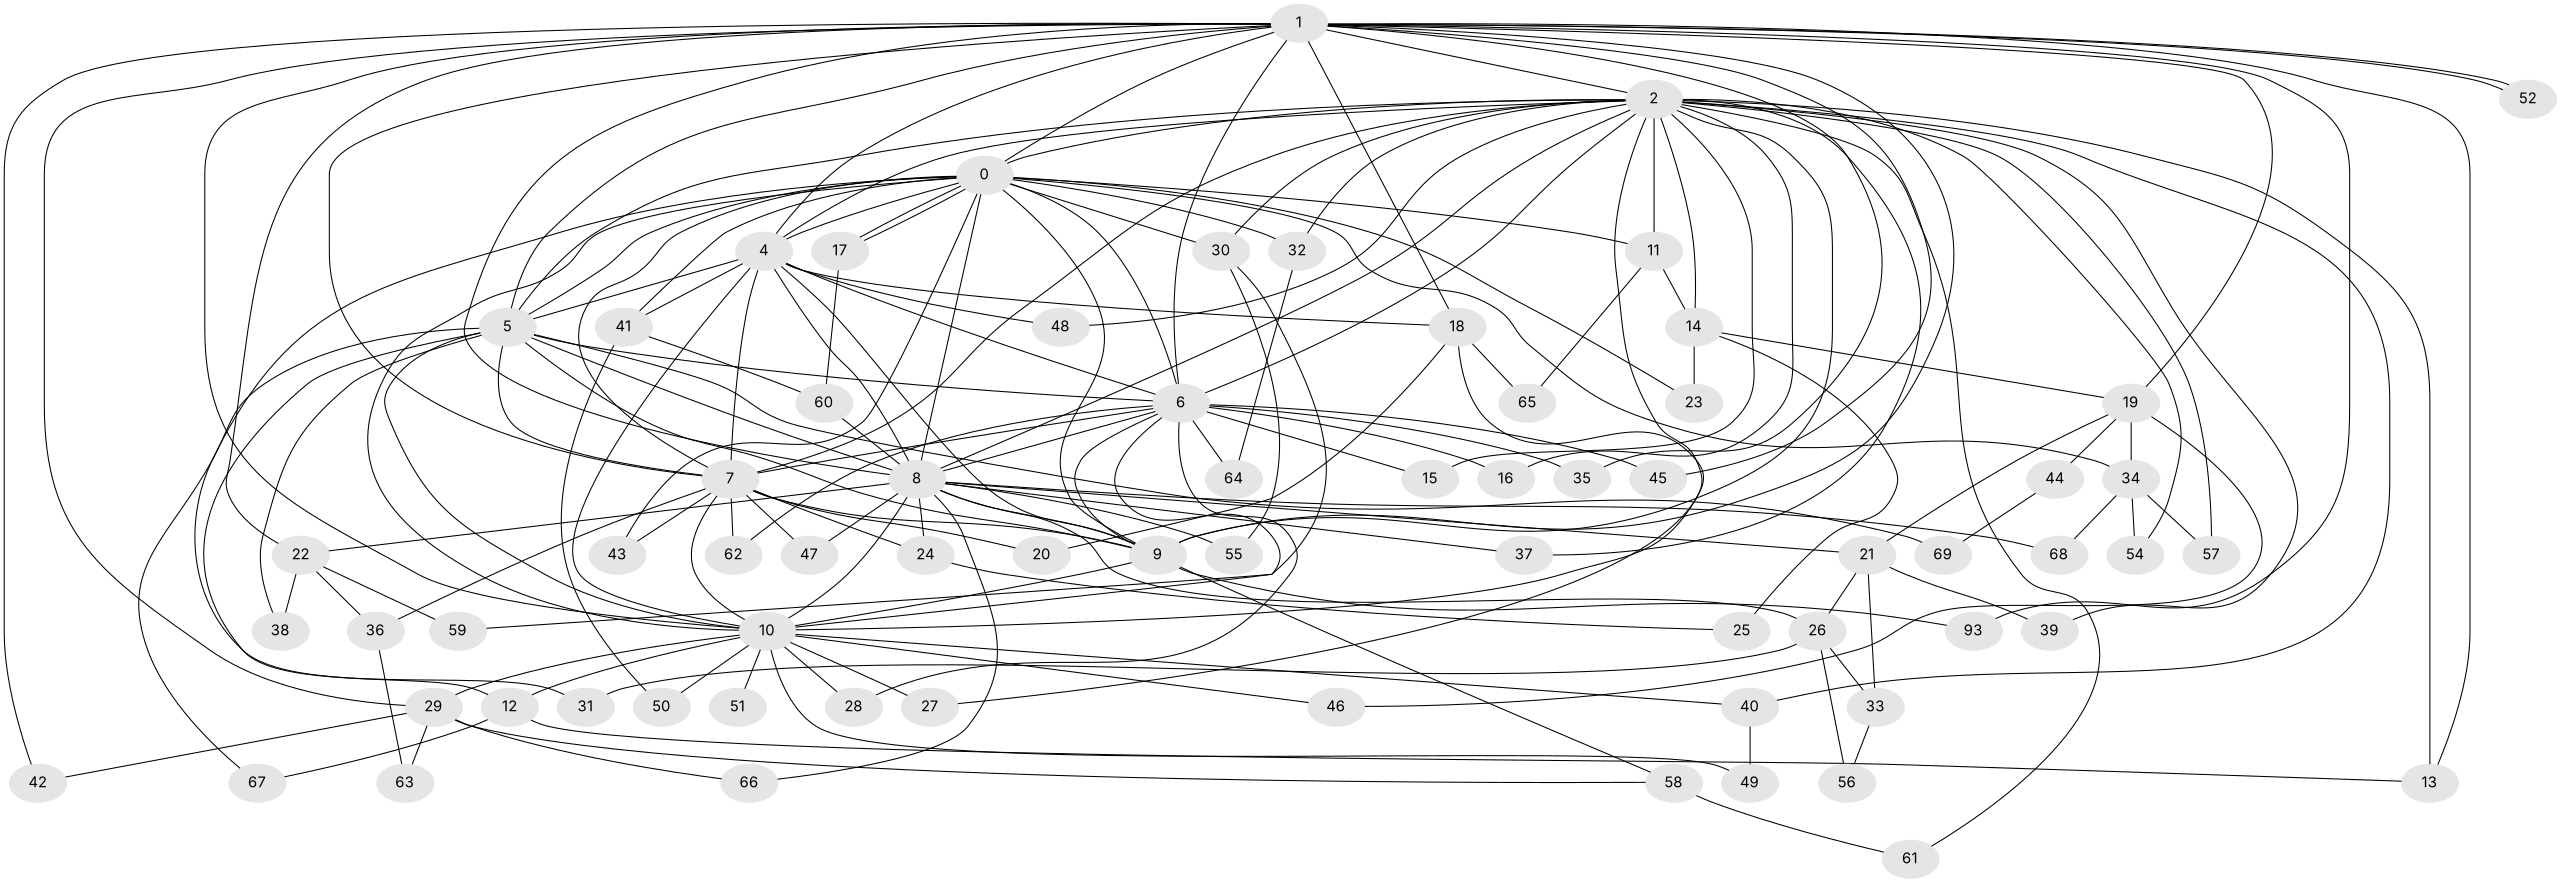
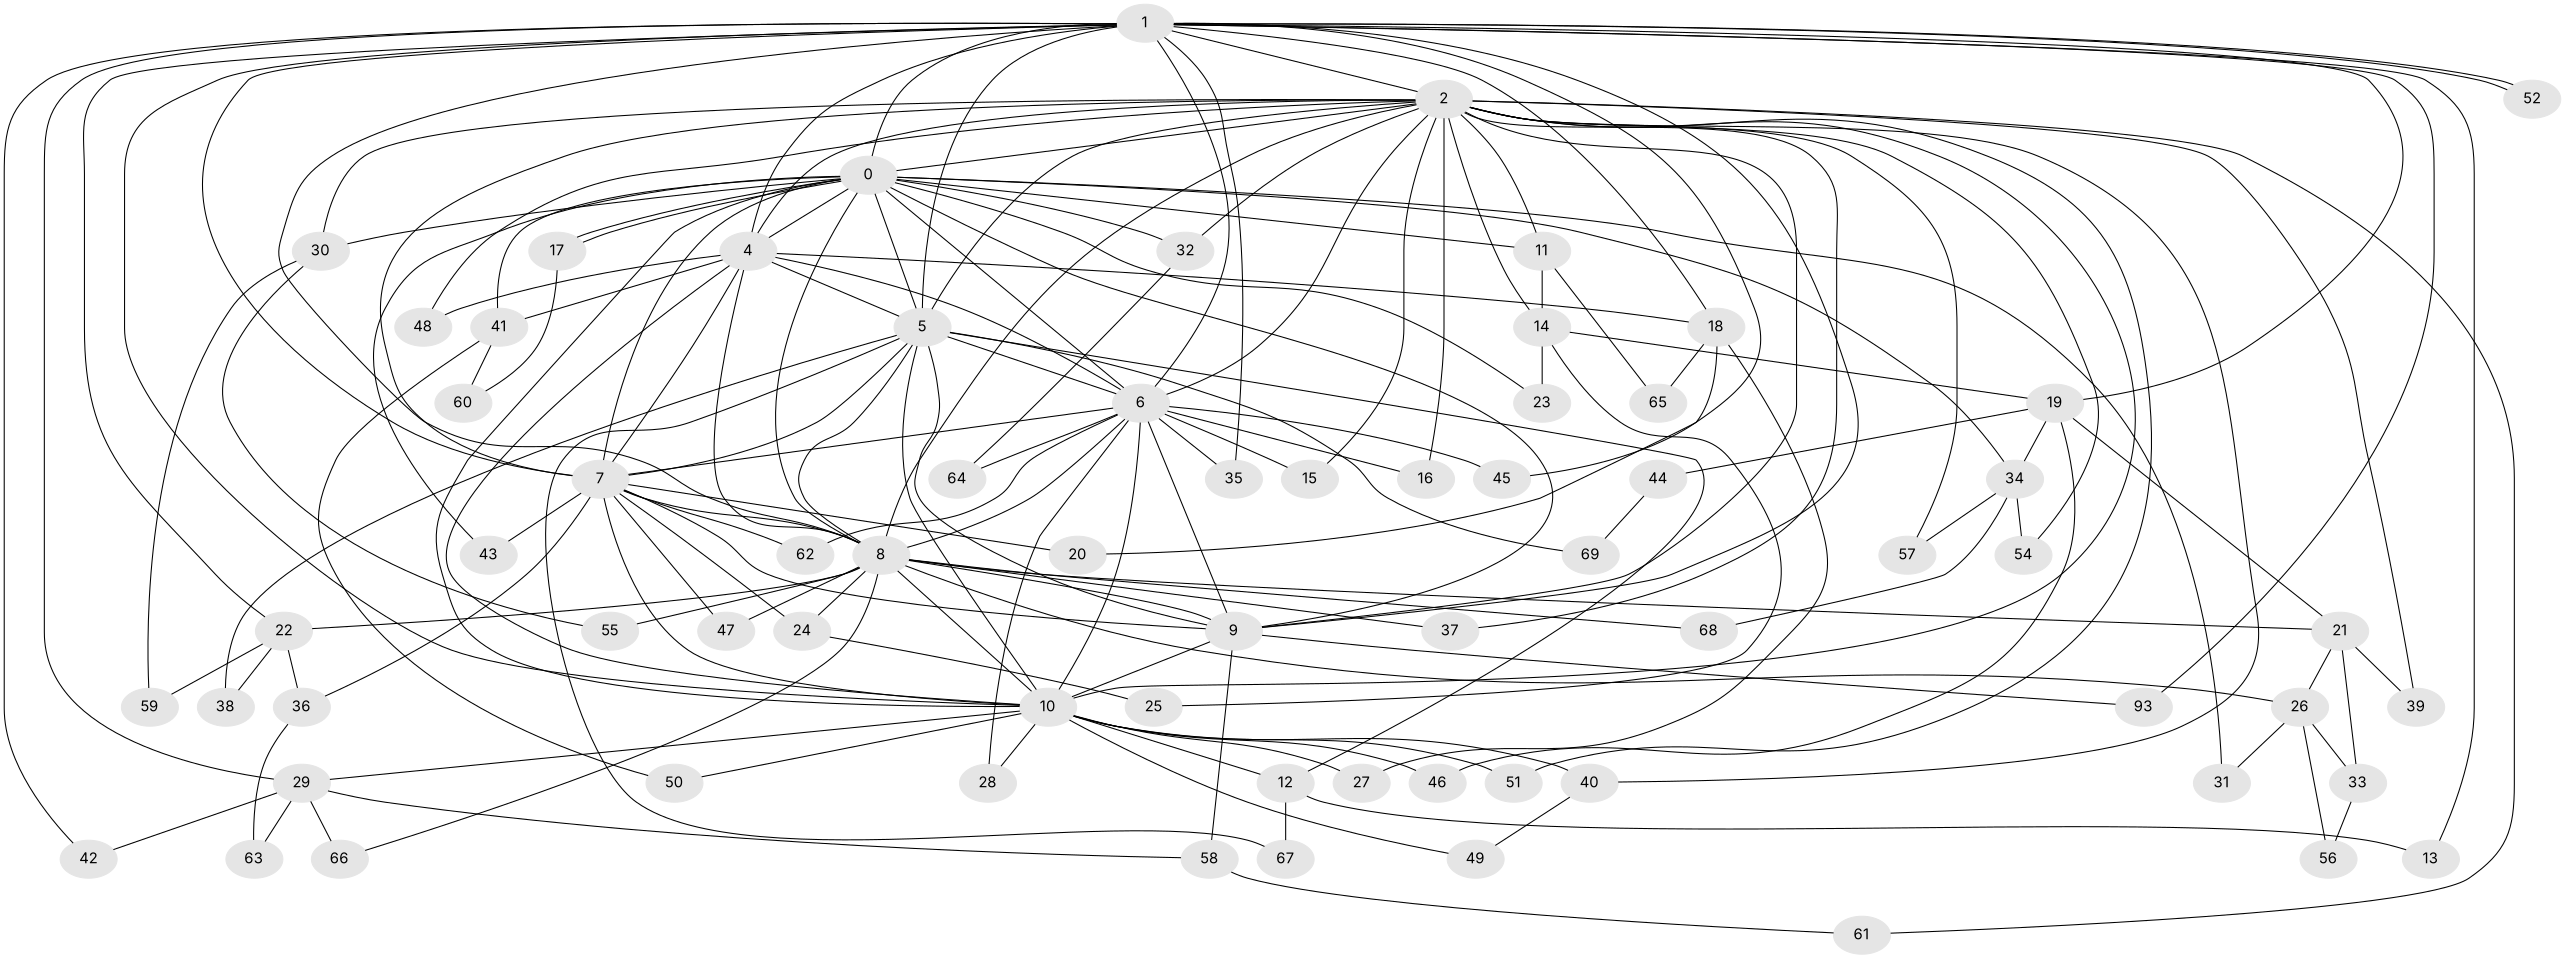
(2288, 206) -> (2149, 395)
(922, 419) -> none
(871, 441) -> (730, 515)
